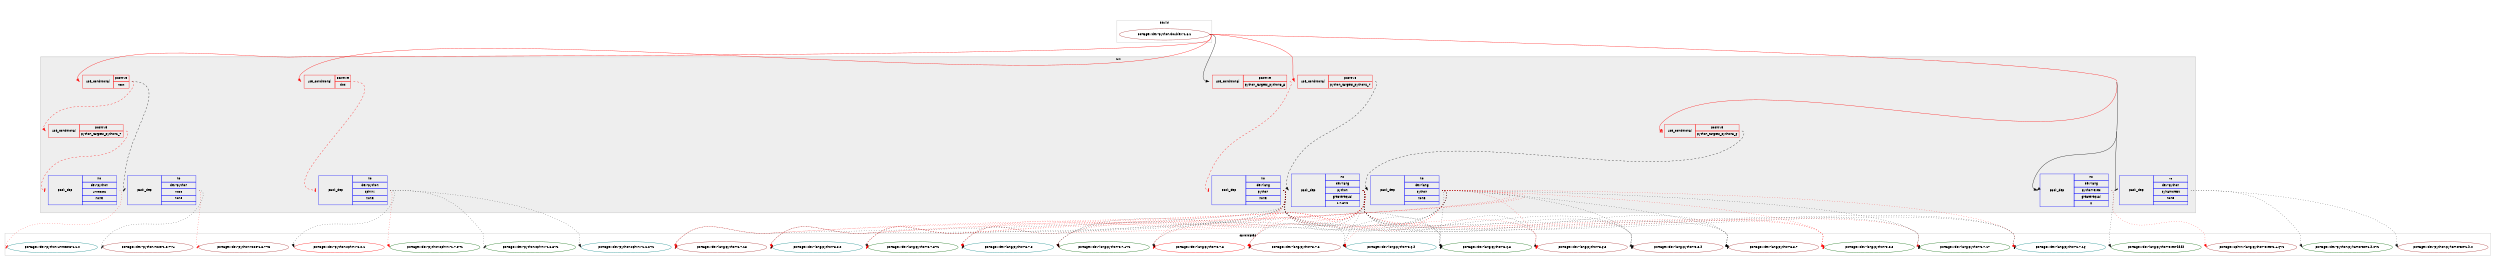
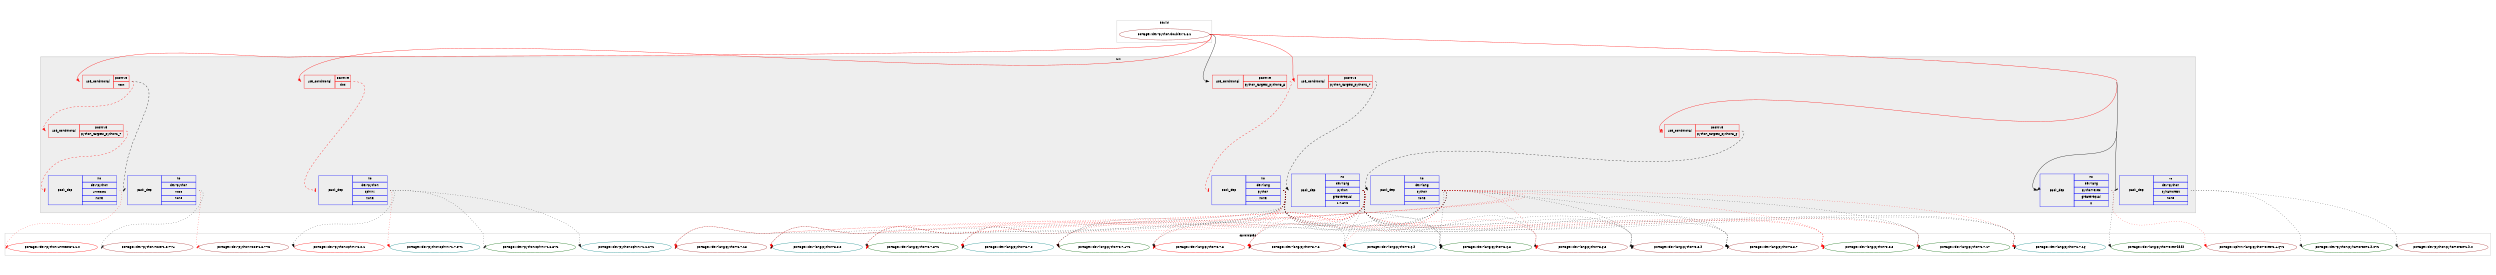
(52, 247) -> (52, 247)
(435, 247) -> (435, 247)
